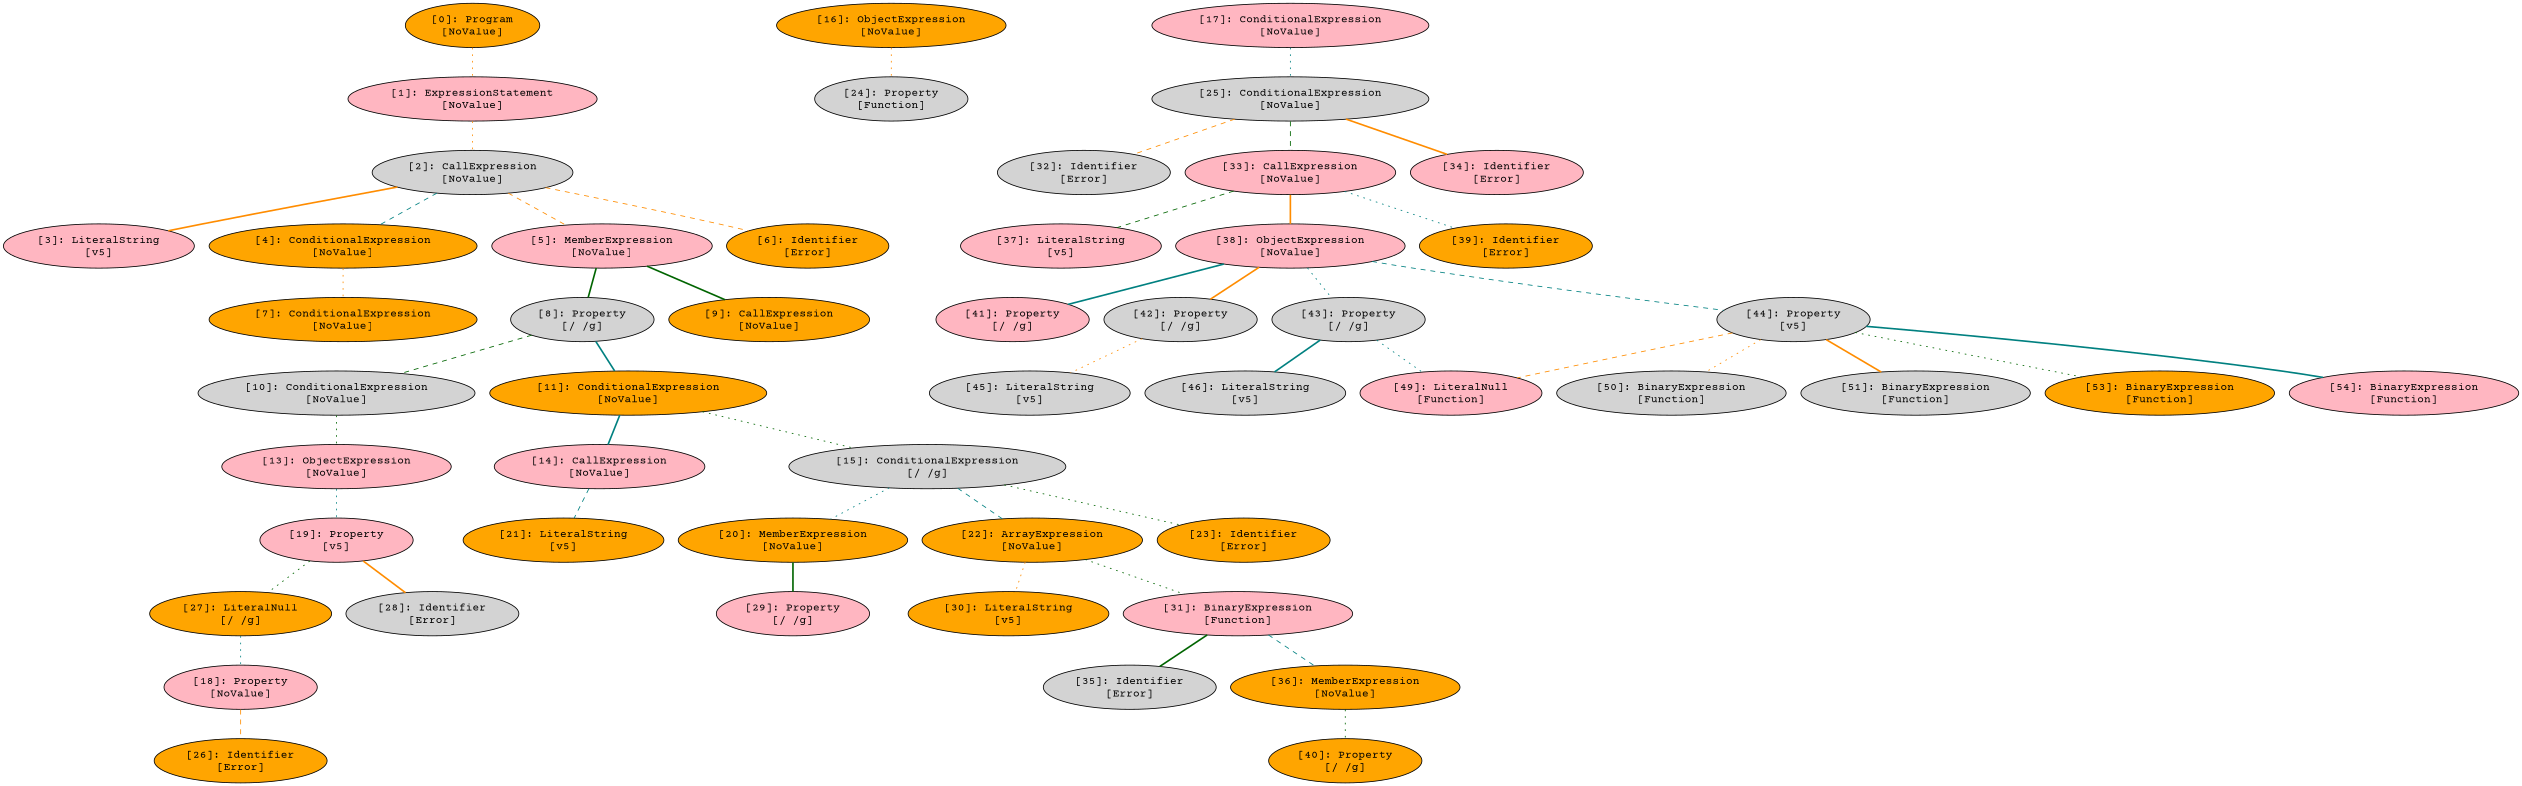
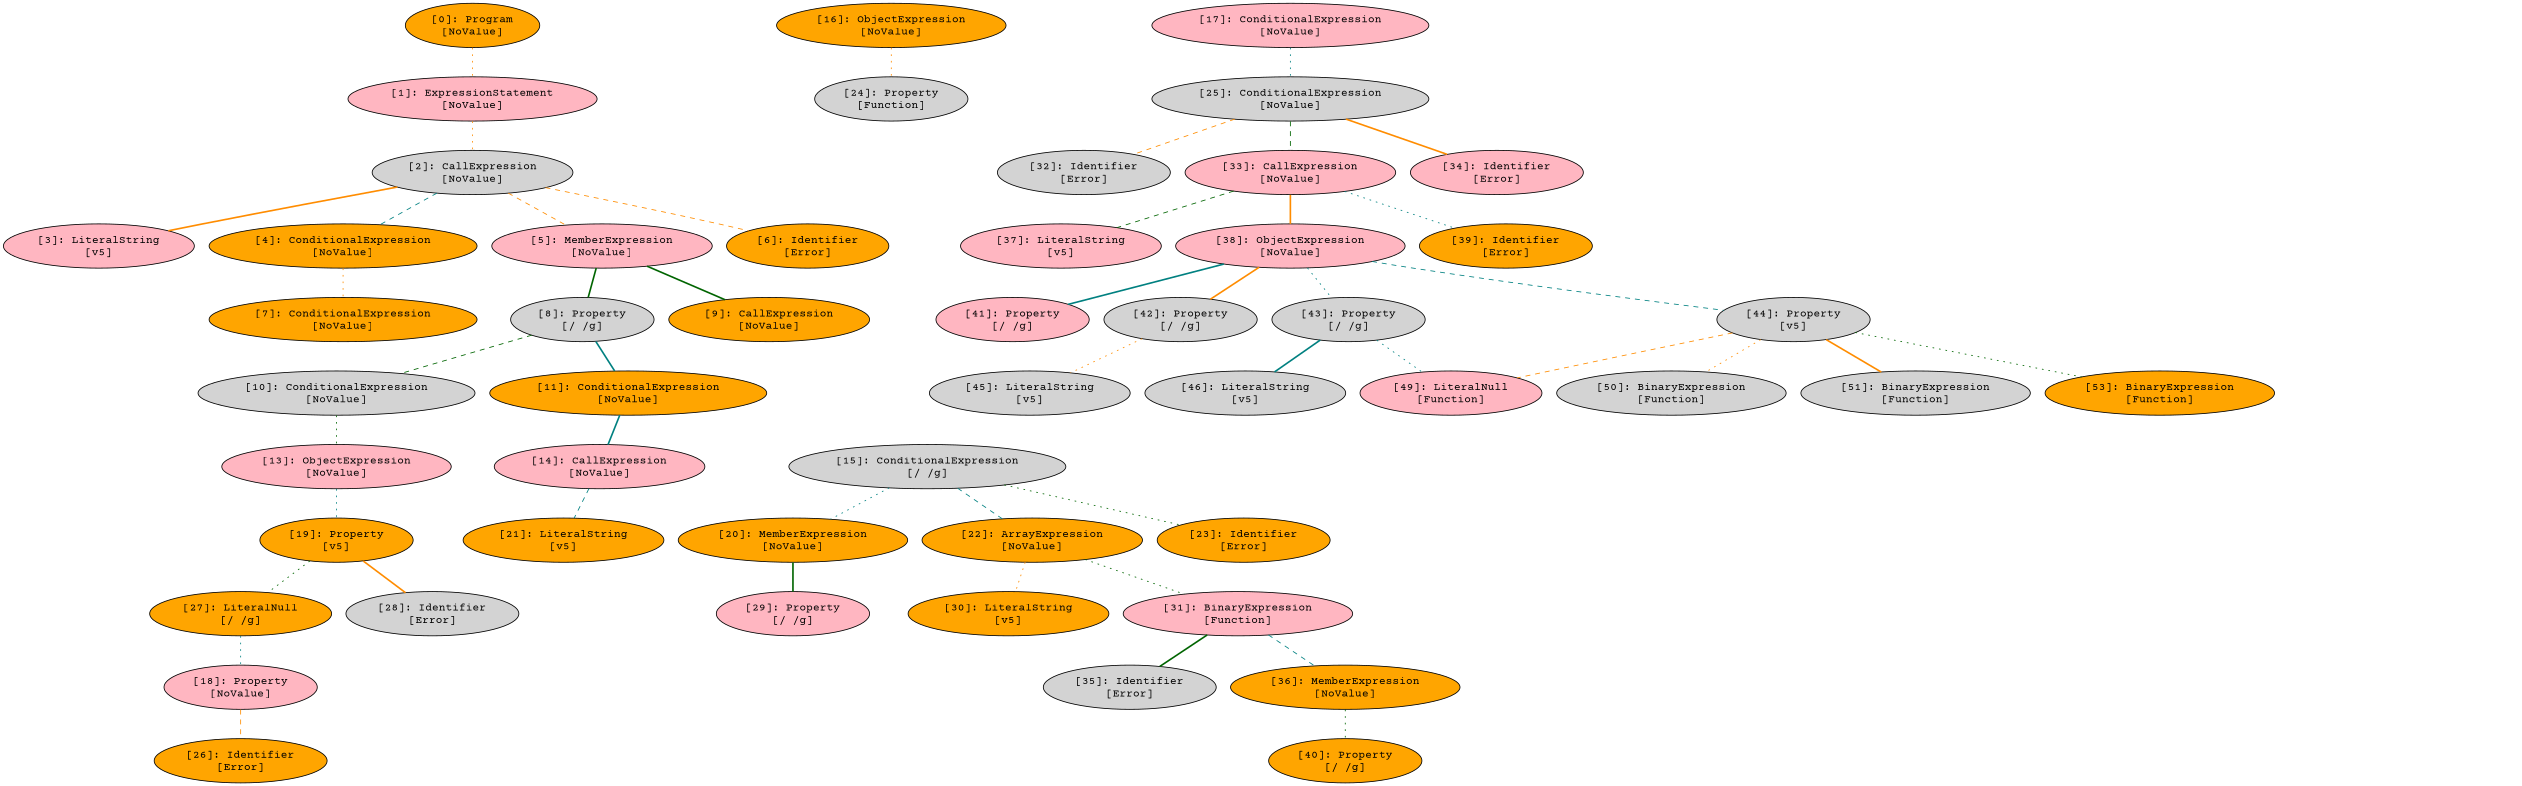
(2404, 393) -> none
(778, 430) -> none
(337, 540) -> (337, 540)
